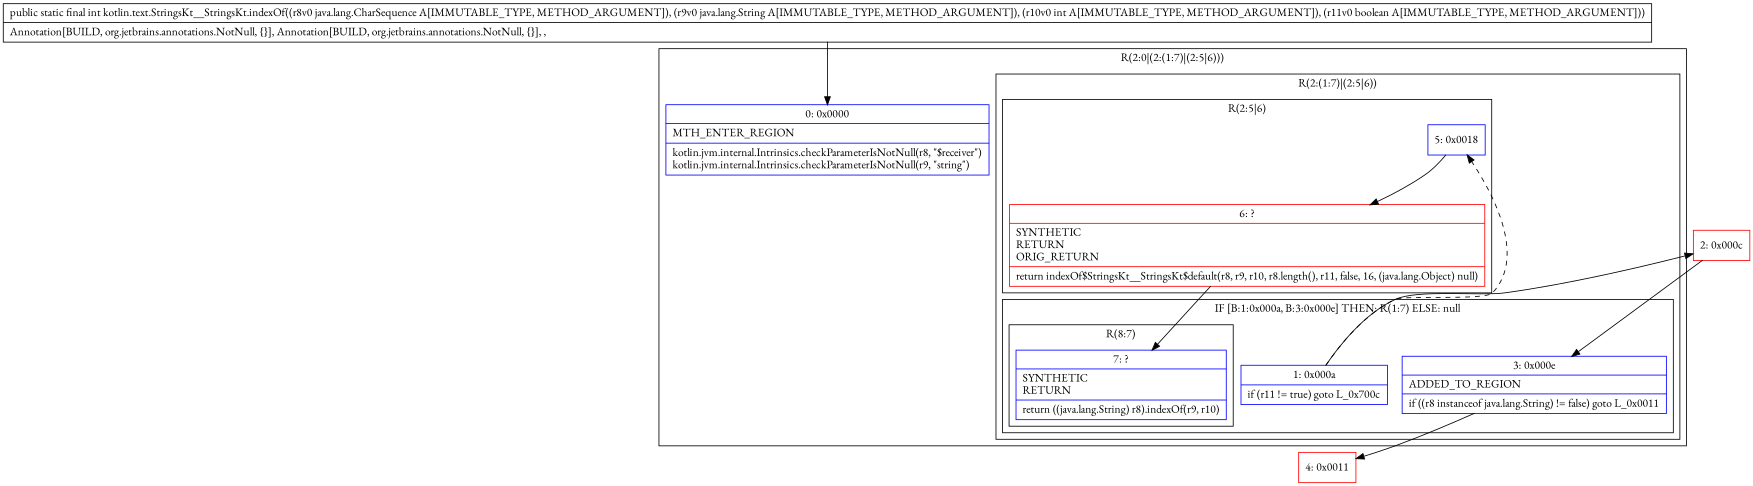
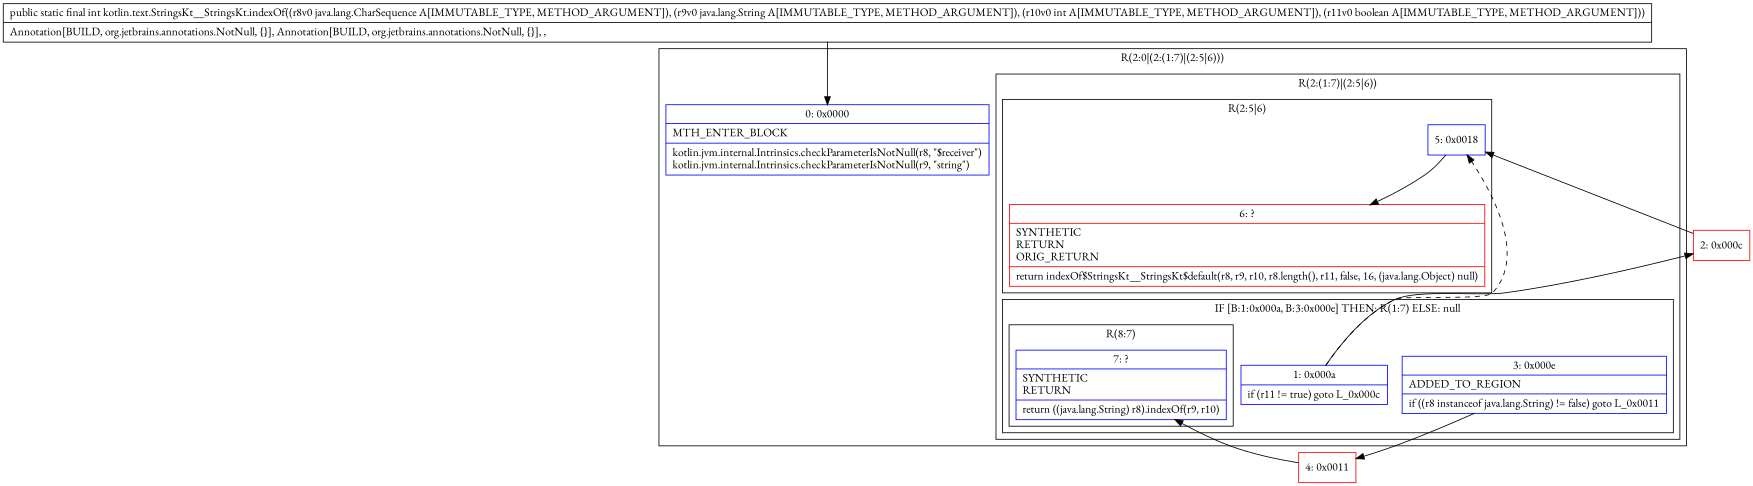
(734, 133) -> (731, 133)
(1640, 306) -> (1593, 194)
(1184, 315) -> (1247, 452)
(1314, 394) -> (1314, 394)
